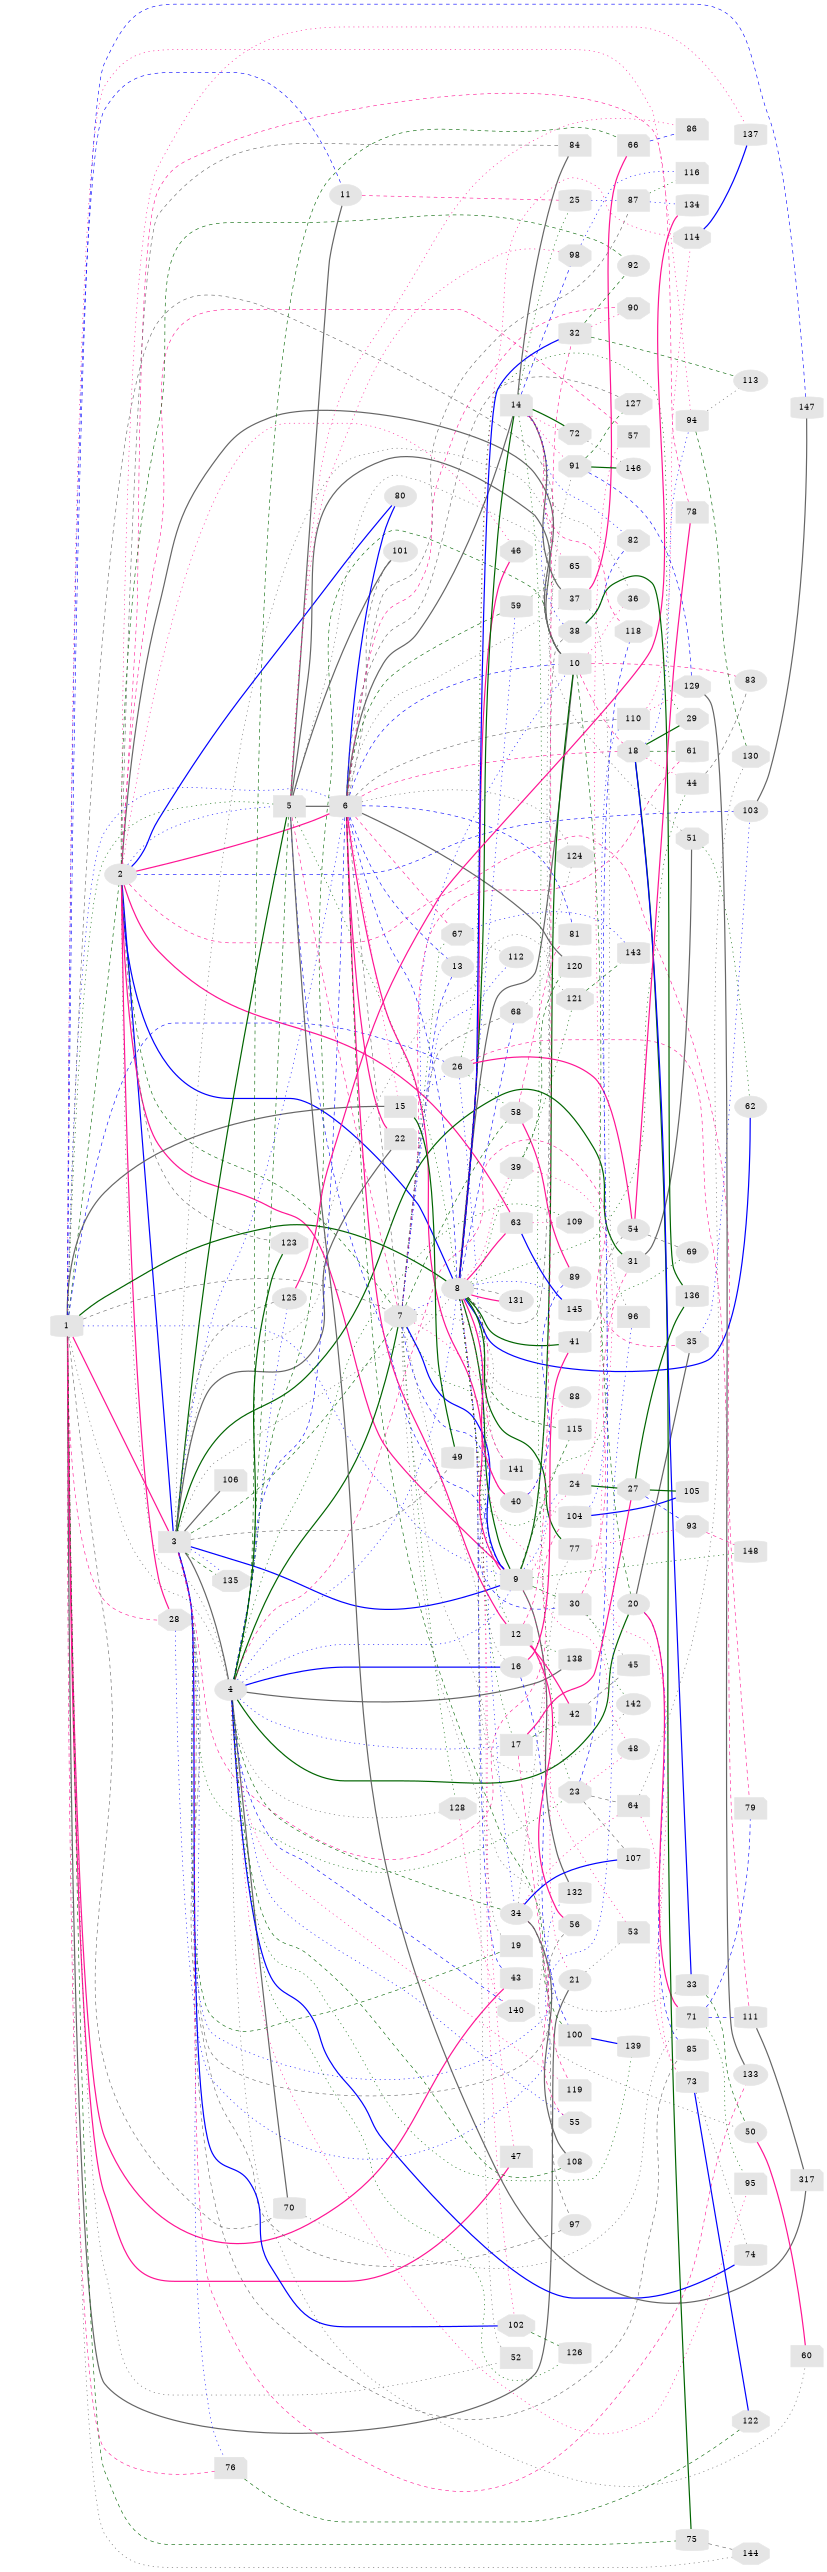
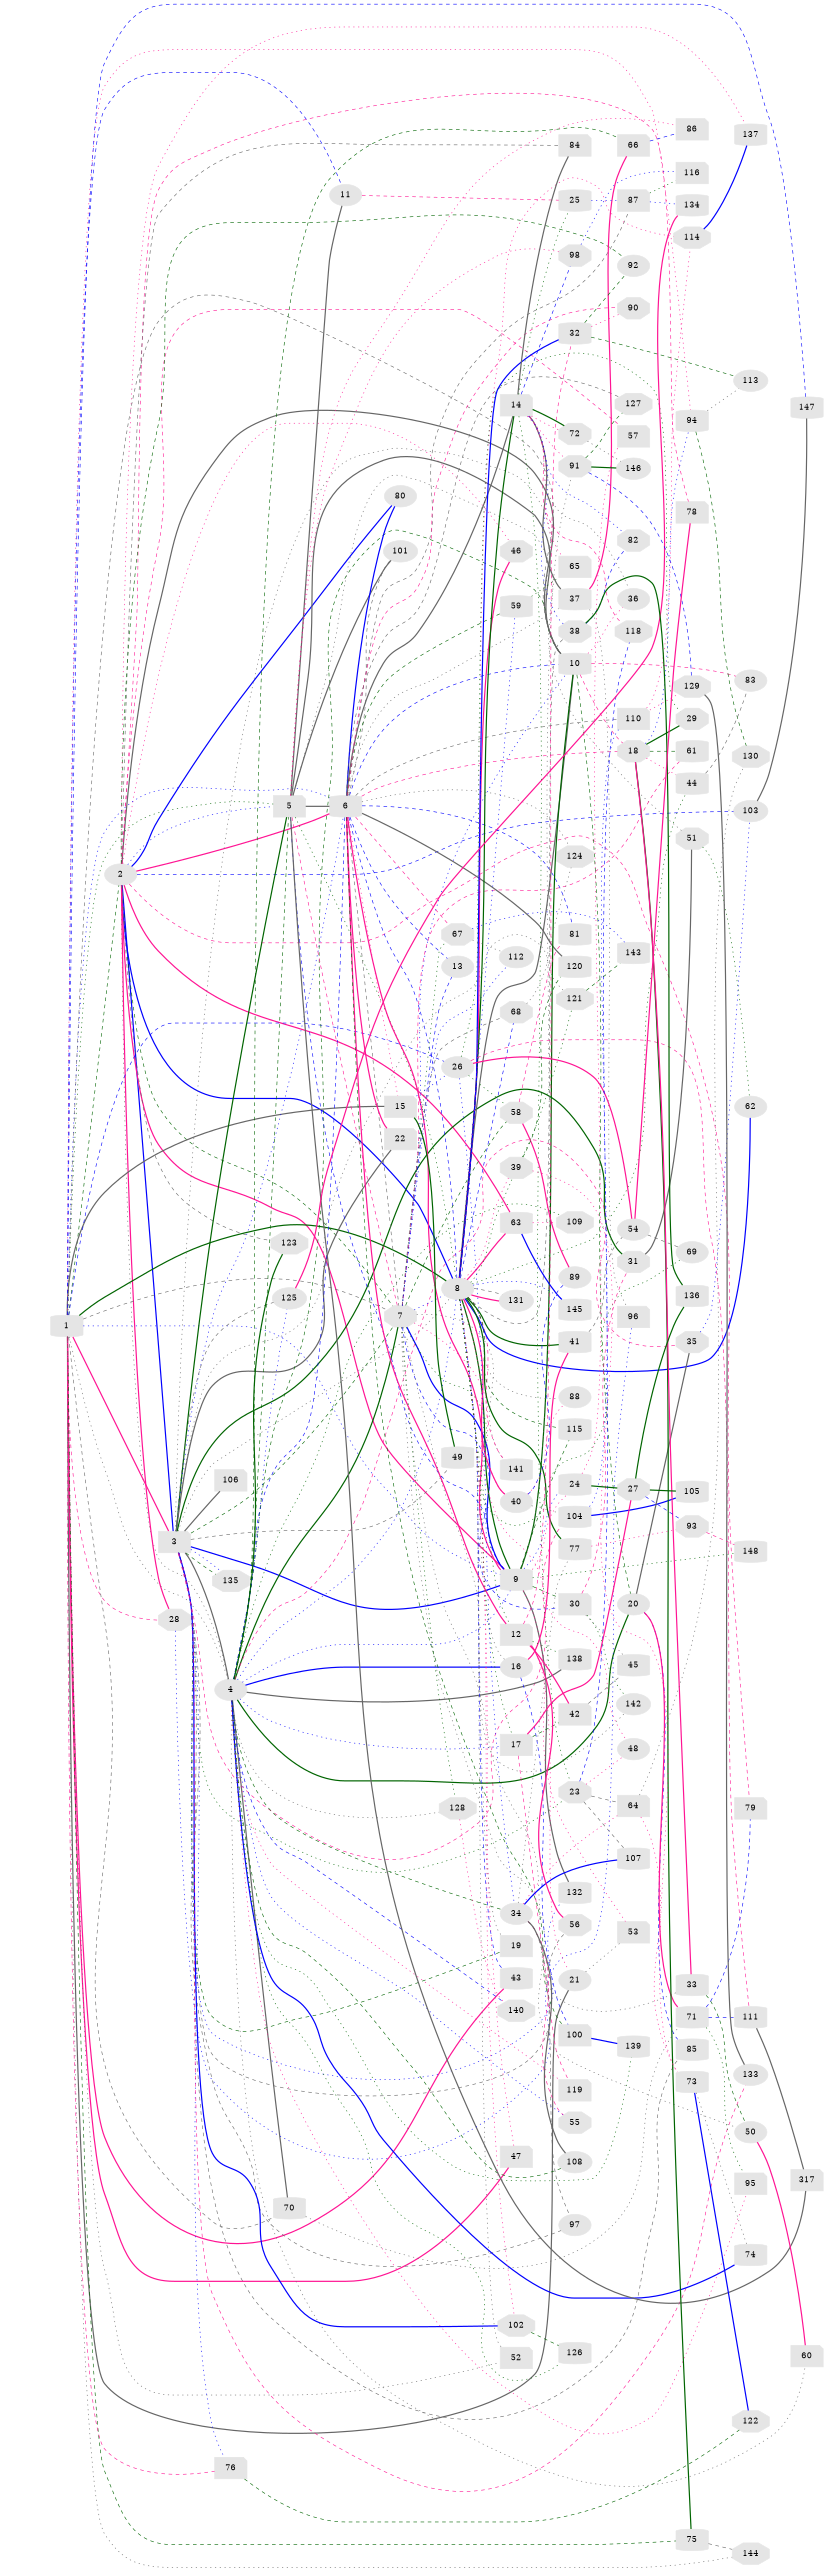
(673, 1519) -> (673, 1519)
